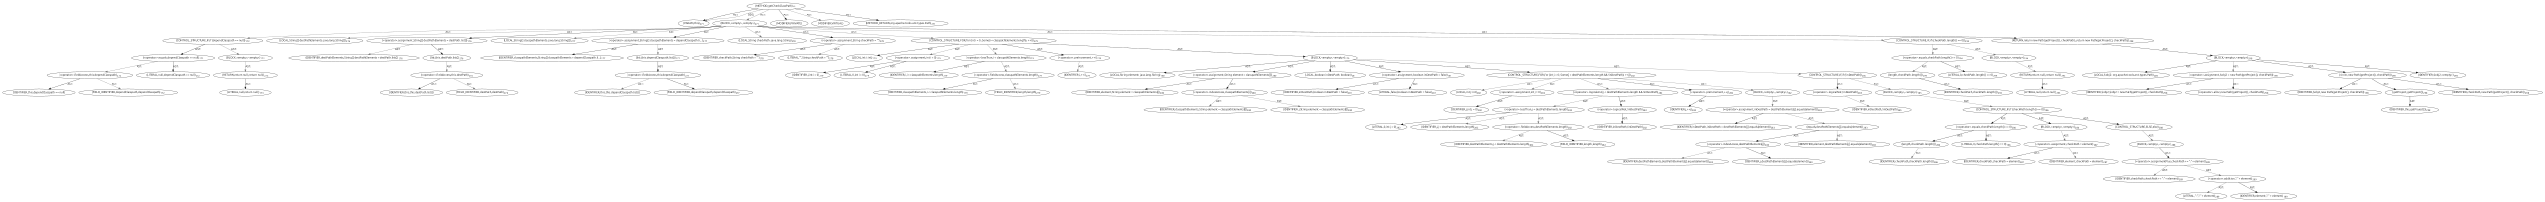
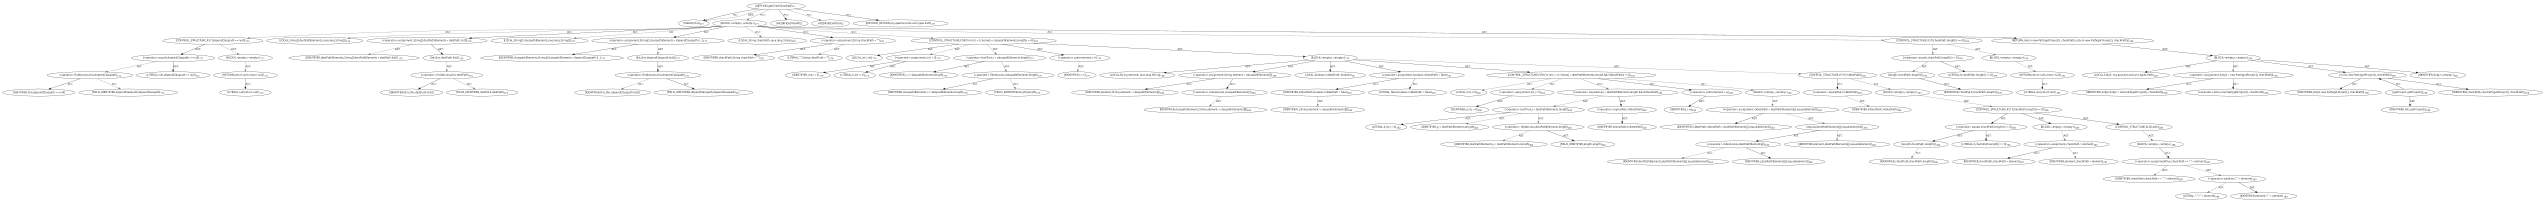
(2383, 85) -> (2393, 84)
(1270, 101) -> (1318, 100)
